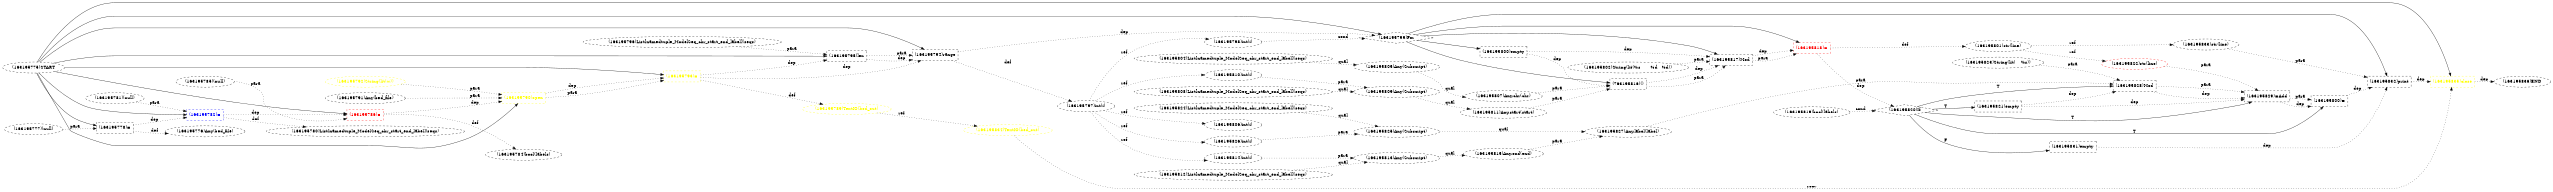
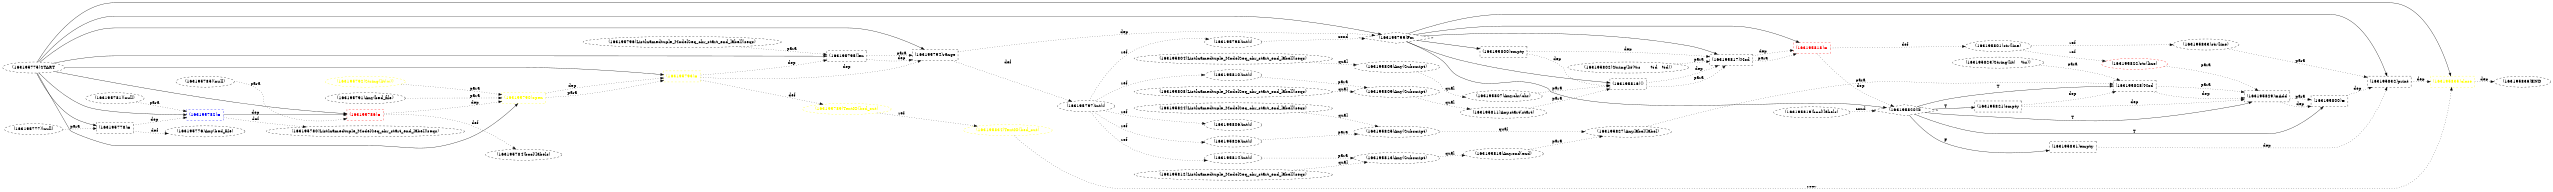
(1628, 84) -> (1628, 84)
none -> (1637, 105)
(290, 115) -> (290, 115)
